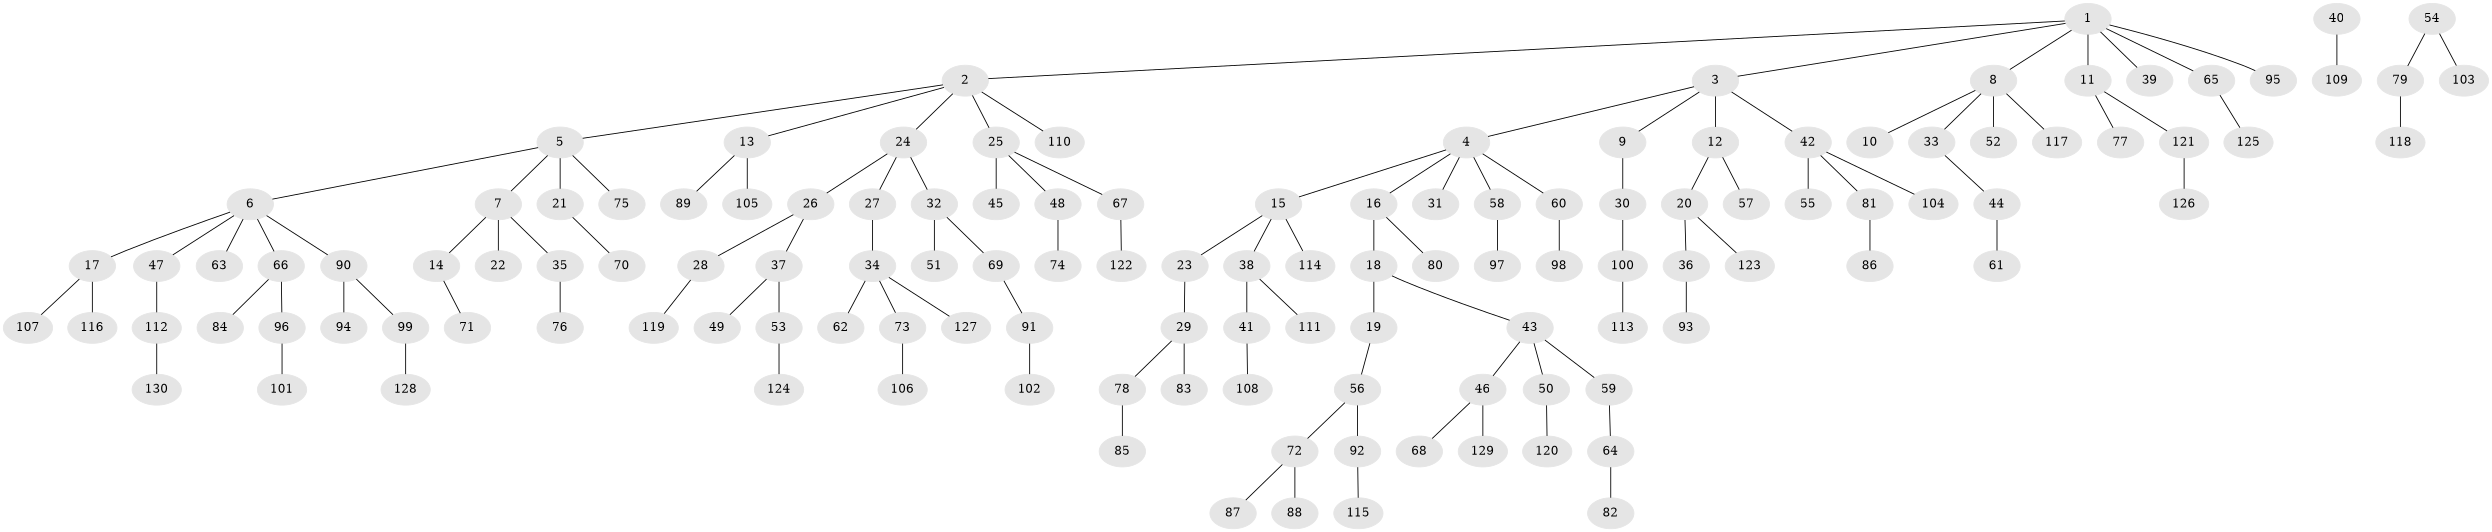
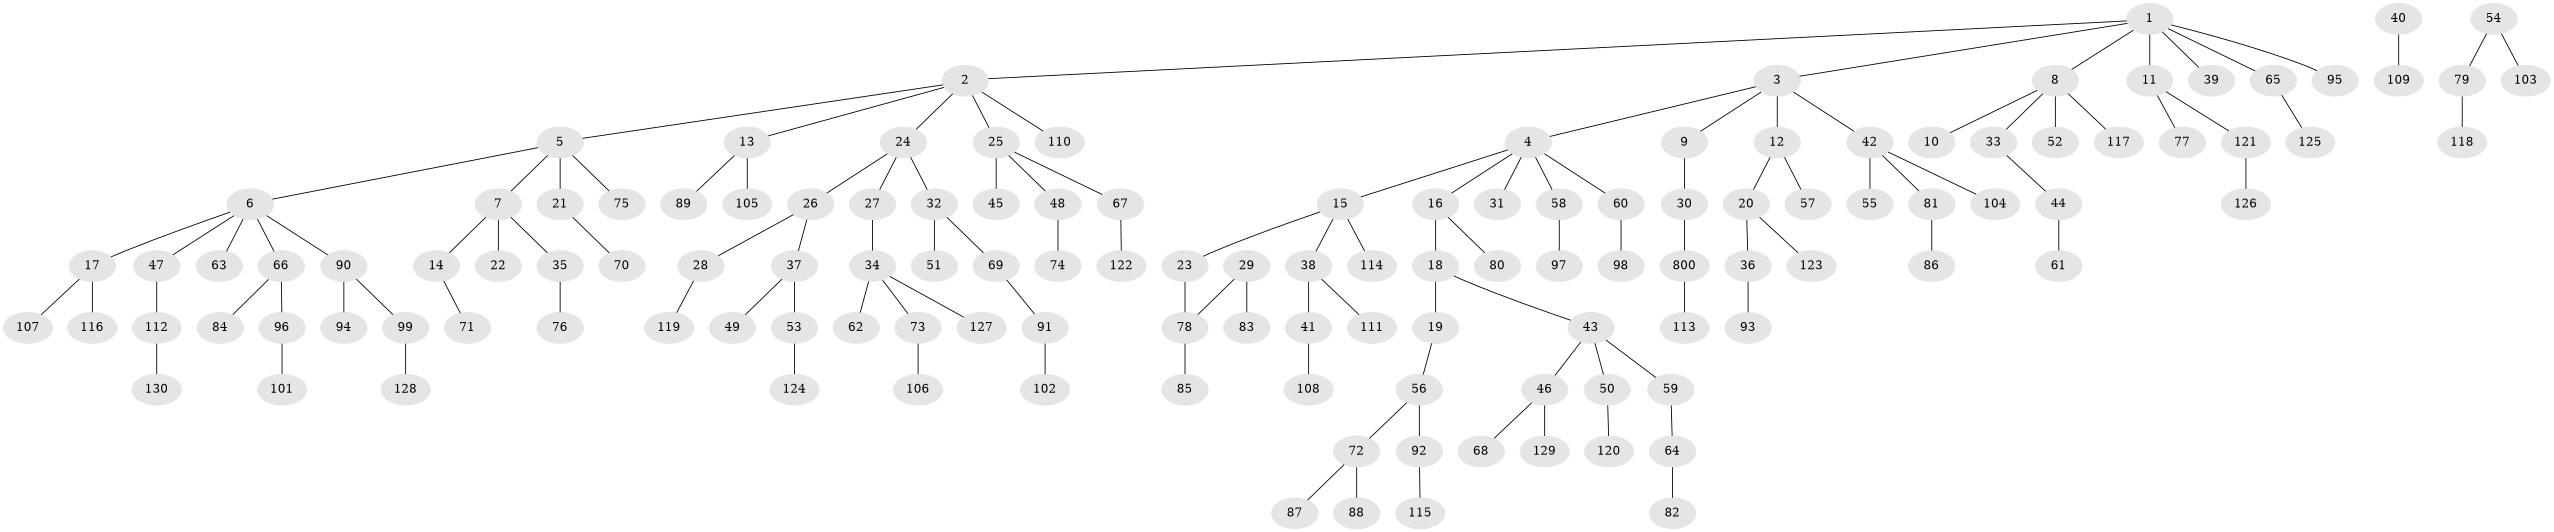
(1623, 266) -> (1685, 266)
(1185, 297) -> (1185, 297)
